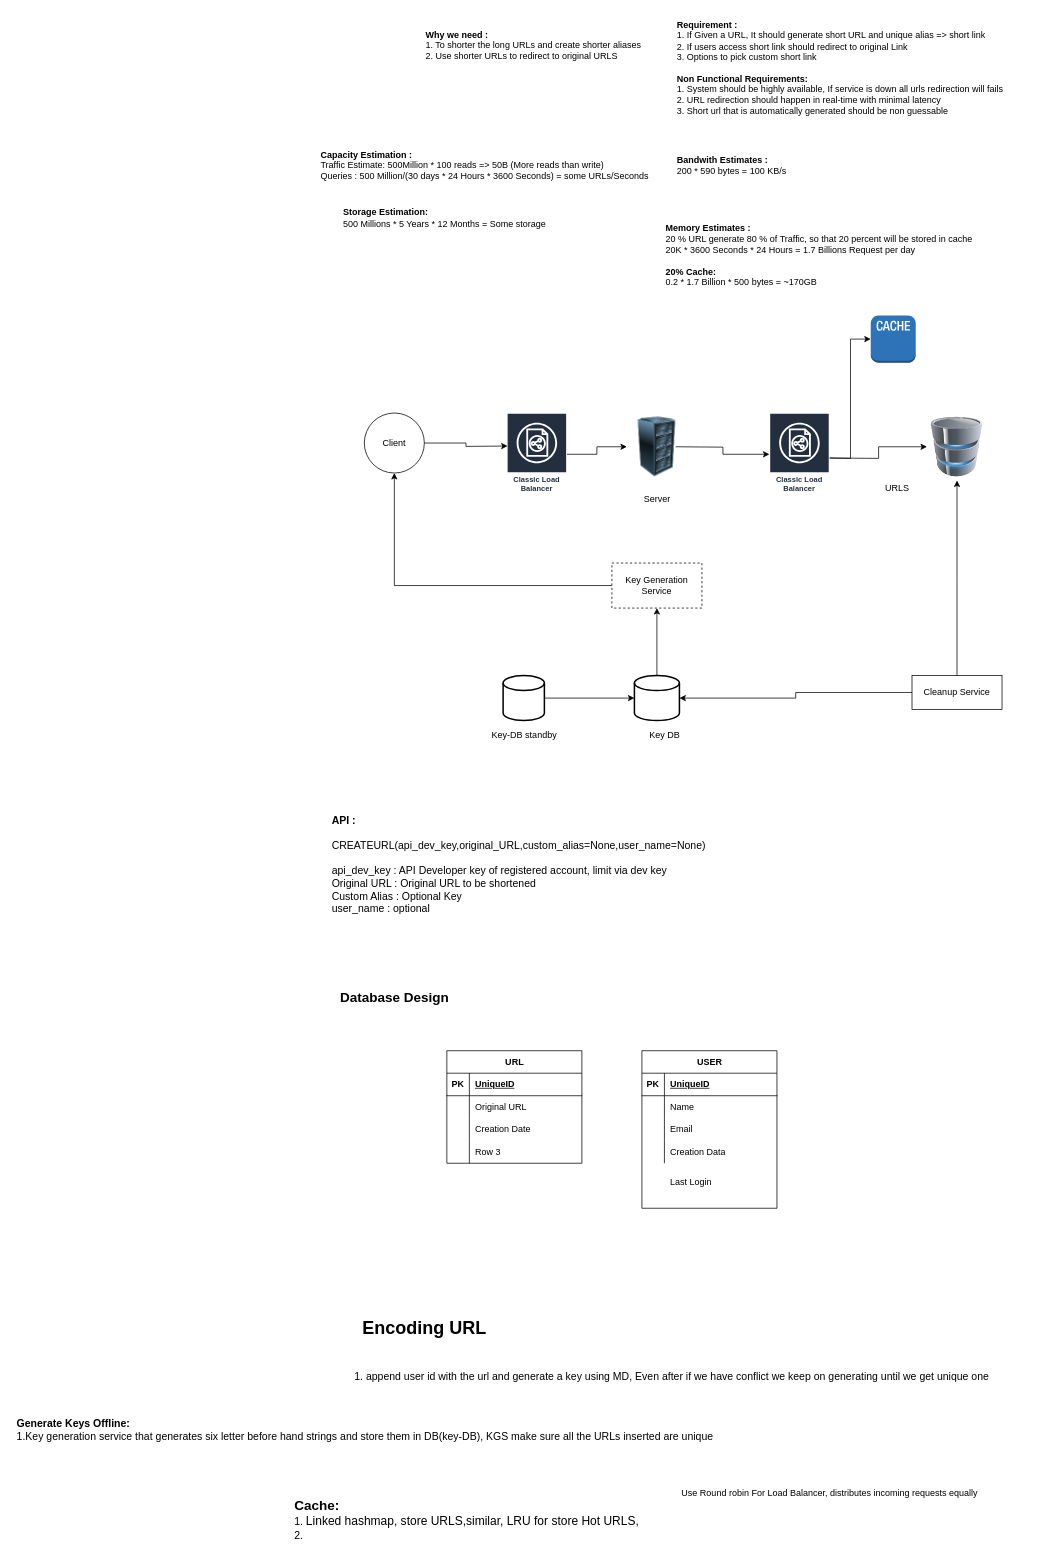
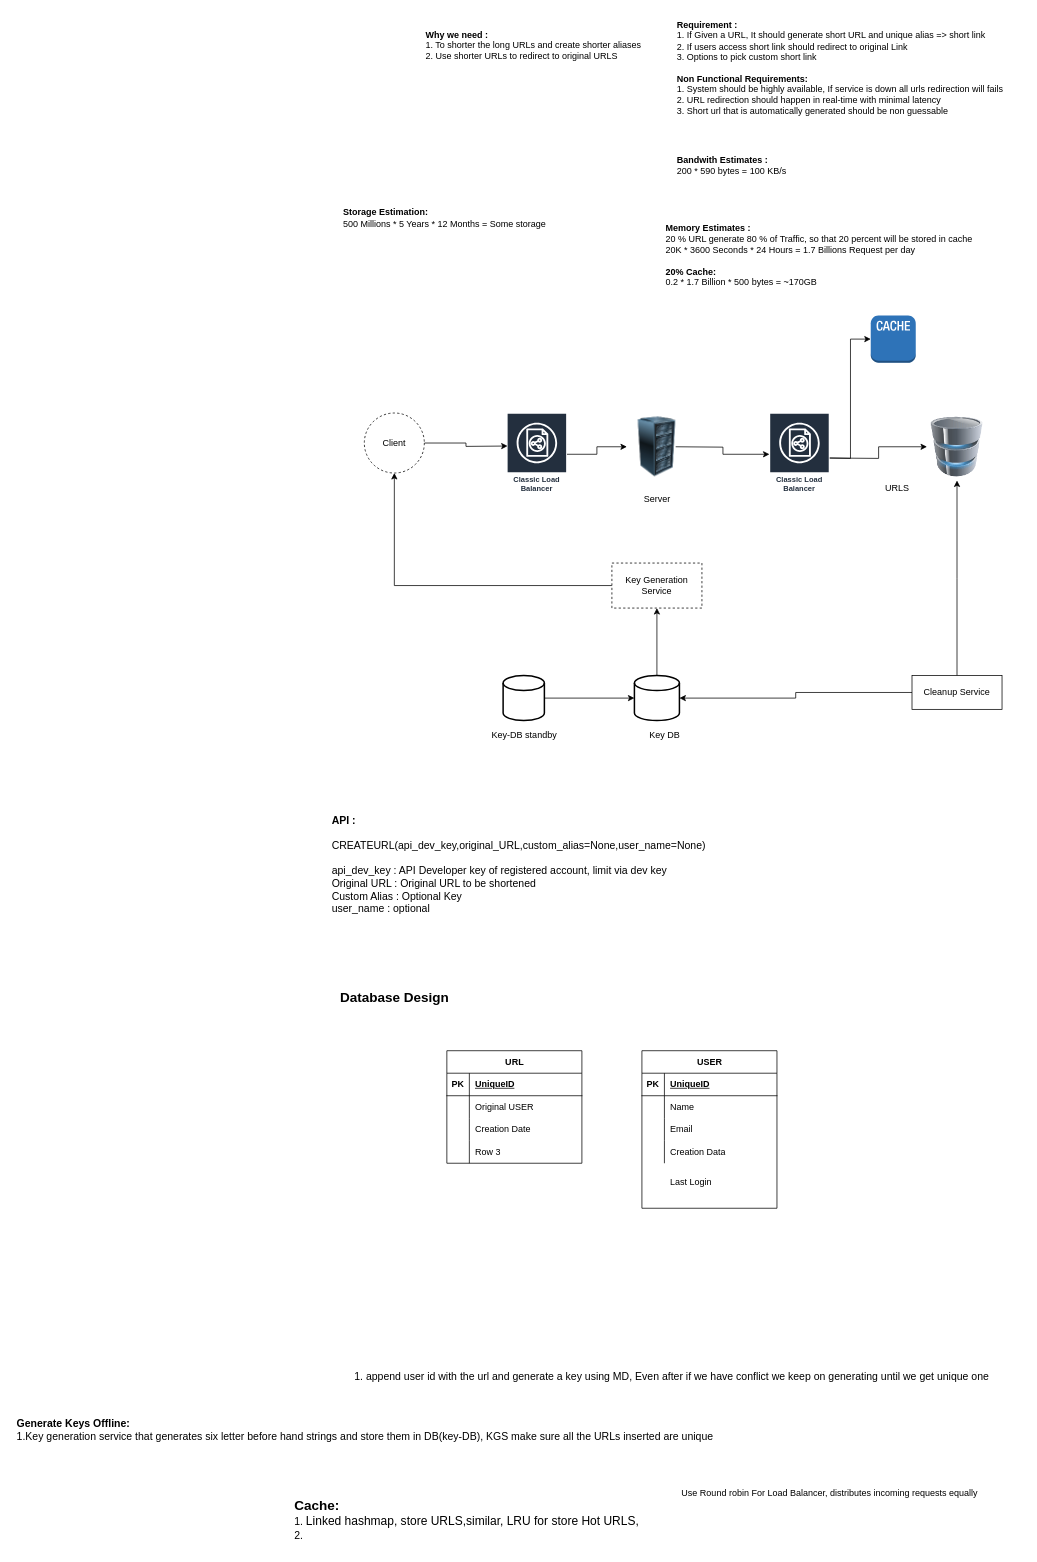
(492, 165) -> none
(394, 443) -> (394, 443)
(501, 1107) -> (503, 1107)
(424, 1328) -> none
